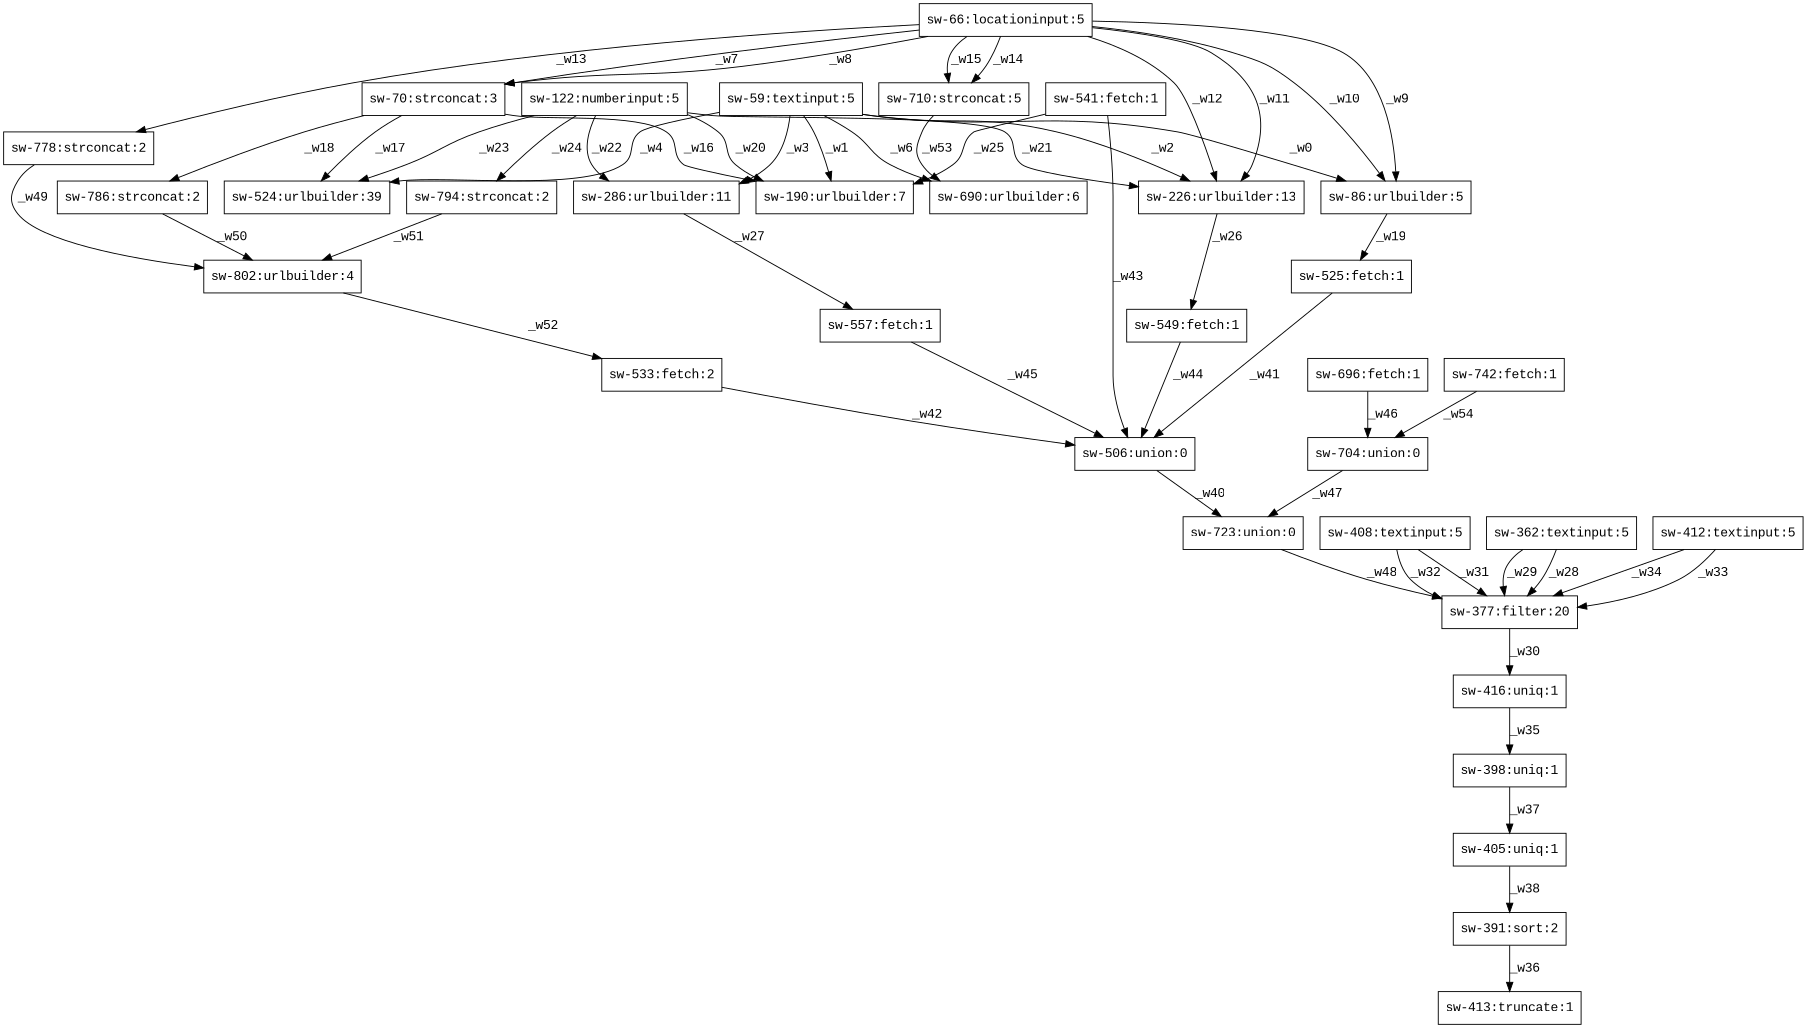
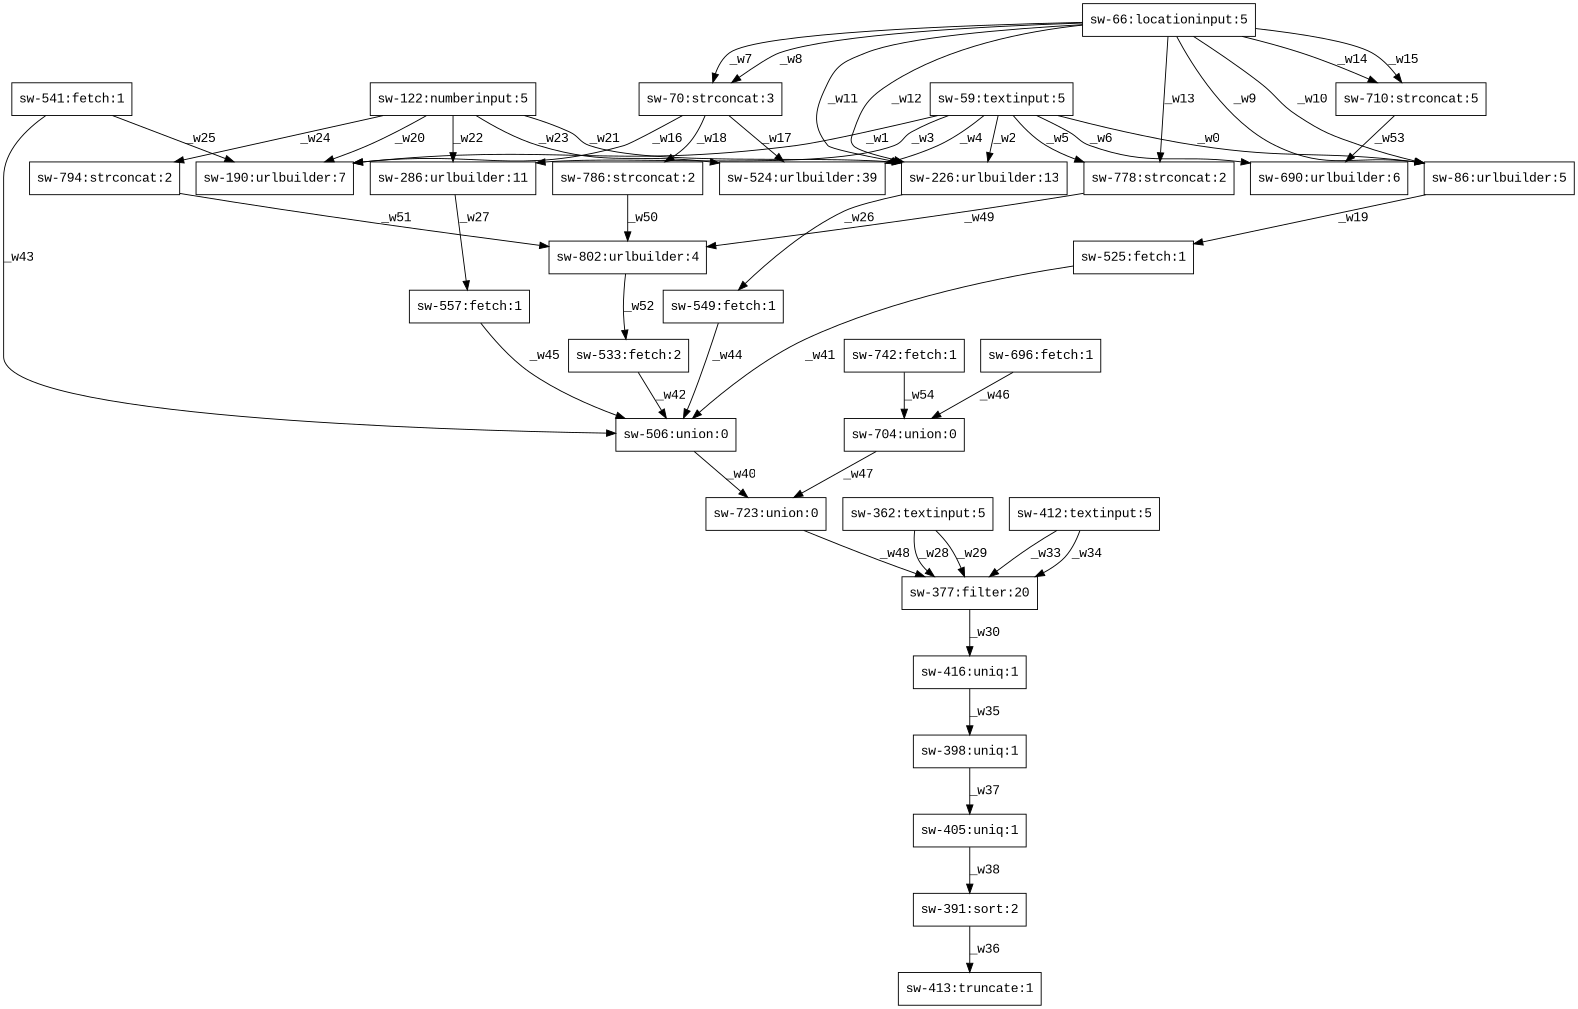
none -> (1041, 142)
(1395, 533) -> none
